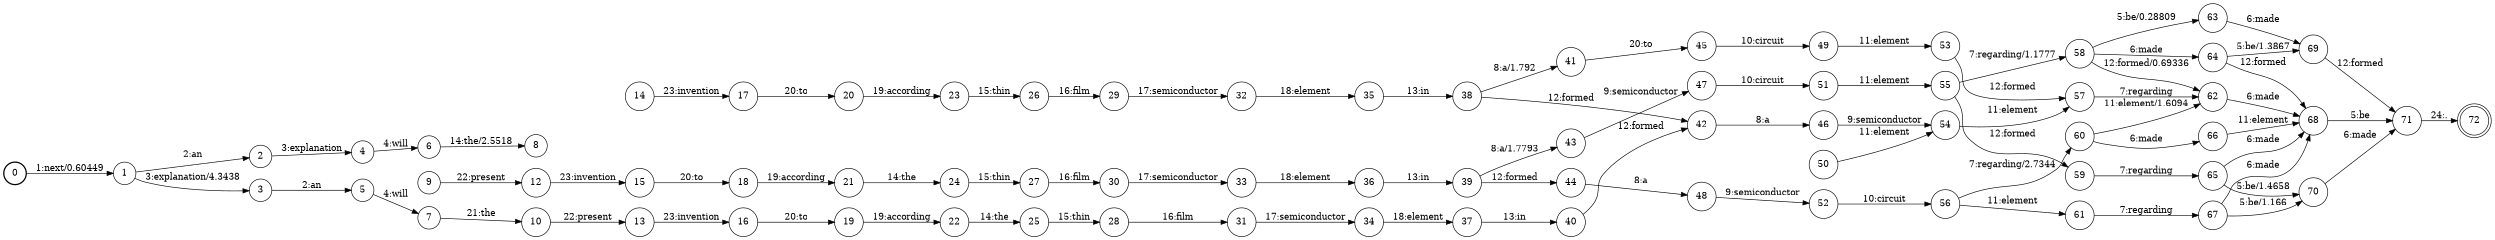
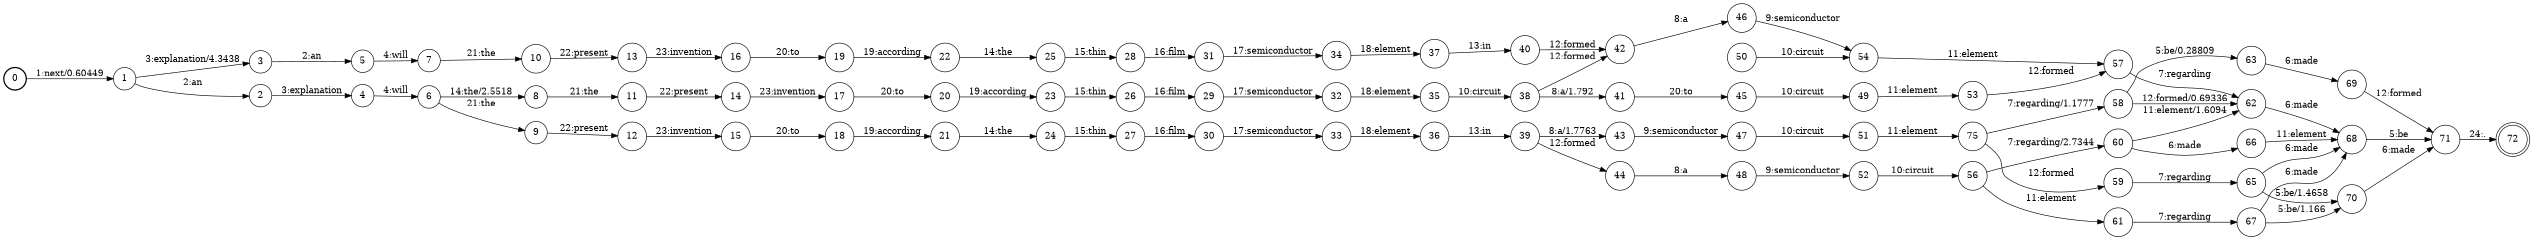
(2213, 57) -> none
(1945, 86) -> (1973, 136)
(1418, 92) -> (1480, 92)
none -> (632, 97)
none -> (478, 119)
(1884, 132) -> (1803, 53)
(1515, 149) -> (1573, 132)
